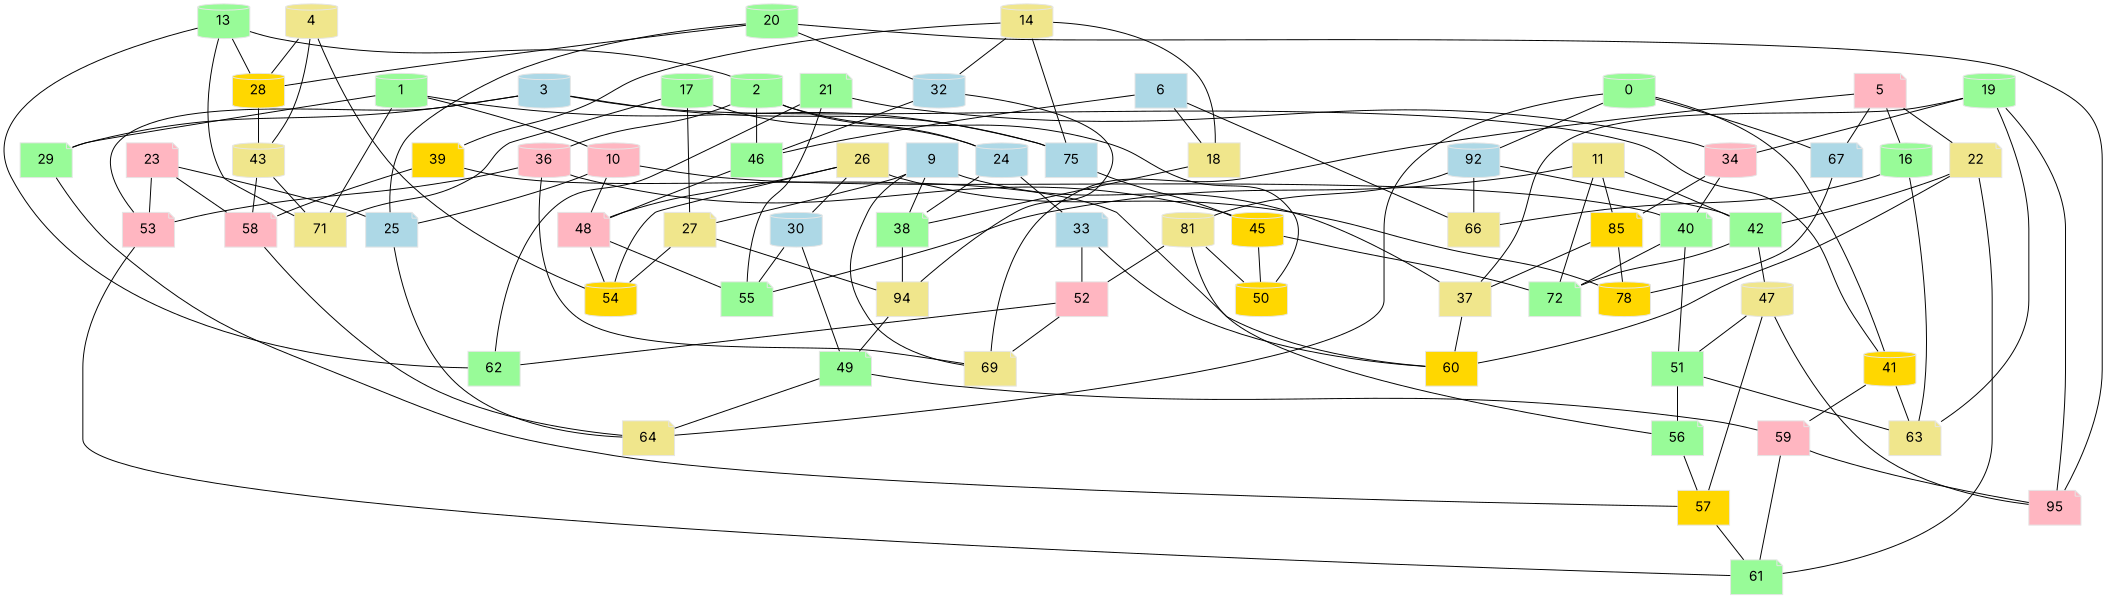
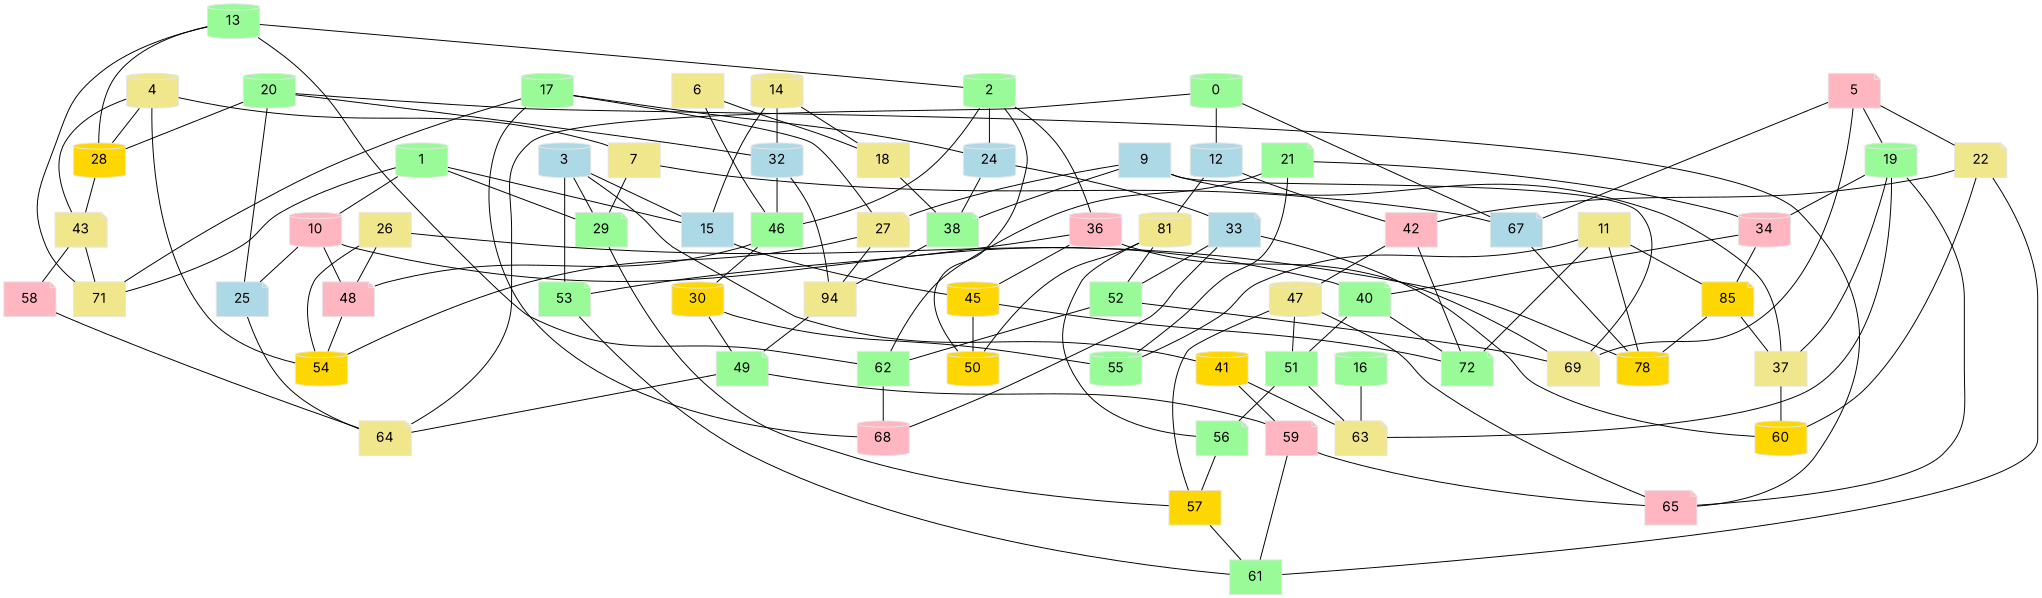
(1161, 91) -> (698, 91)
(1893, 126) -> (1873, 126)
(152, 160) -> none
(259, 160) -> (81, 230)
(438, 160) -> none
none -> (634, 160)
(1071, 160) -> (708, 230)
(1474, 160) -> (1216, 160)
(1802, 180) -> none
(1670, 190) -> (1624, 299)
(829, 195) -> (737, 265)
(148, 230) -> (565, 299)
(796, 230) -> (698, 299)
(1474, 230) -> none
(1756, 230) -> (1411, 230)
(665, 265) -> none
(747, 299) -> (1116, 369)
(1082, 299) -> (1116, 299)
(1452, 369) -> (1781, 438)
none -> (883, 438)
(2055, 508) -> (1671, 508)
(1757, 577) -> (1256, 577)
